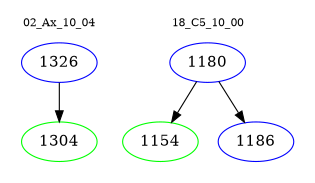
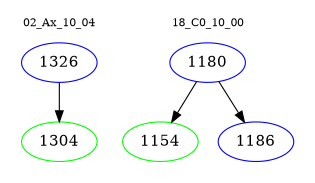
(208, 24) -> (208, 24)
